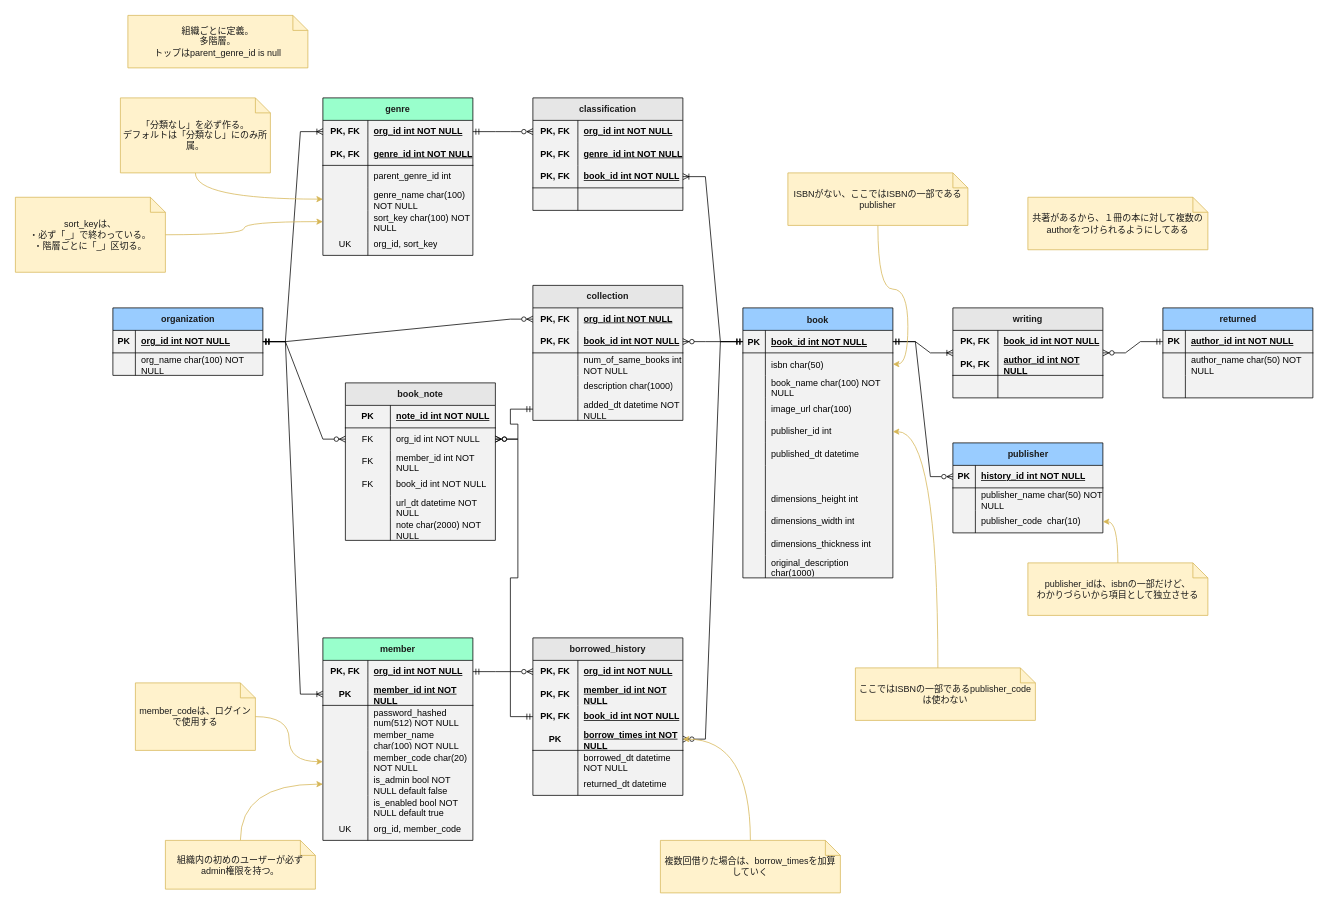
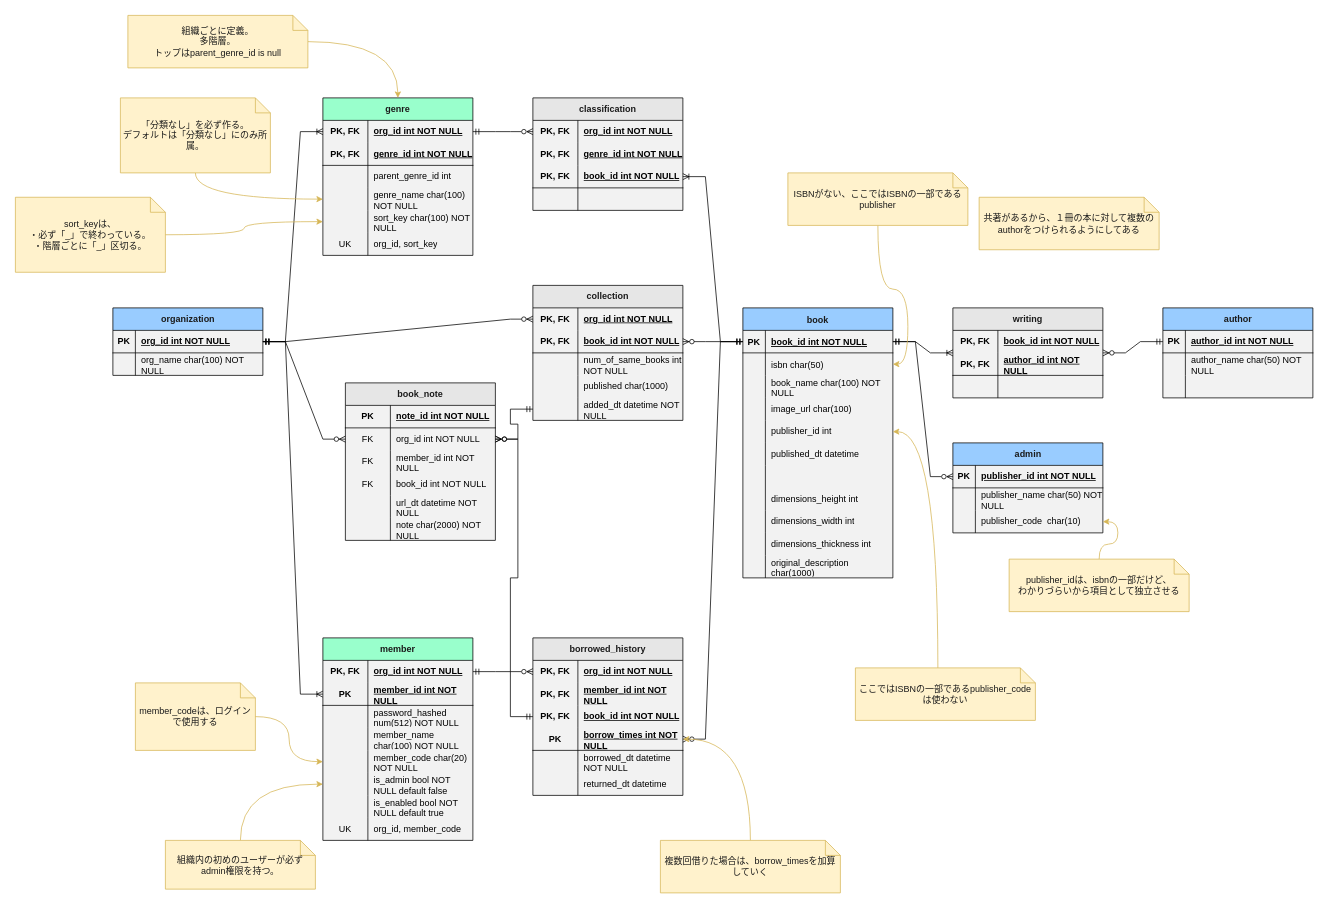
none -> (364, 49)
(1118, 224) -> (1069, 224)
(1238, 319) -> (1238, 319)
(633, 387) -> (631, 387)
(1028, 454) -> (1028, 454)
(1032, 477) -> (1036, 477)
(1118, 589) -> (1099, 585)
